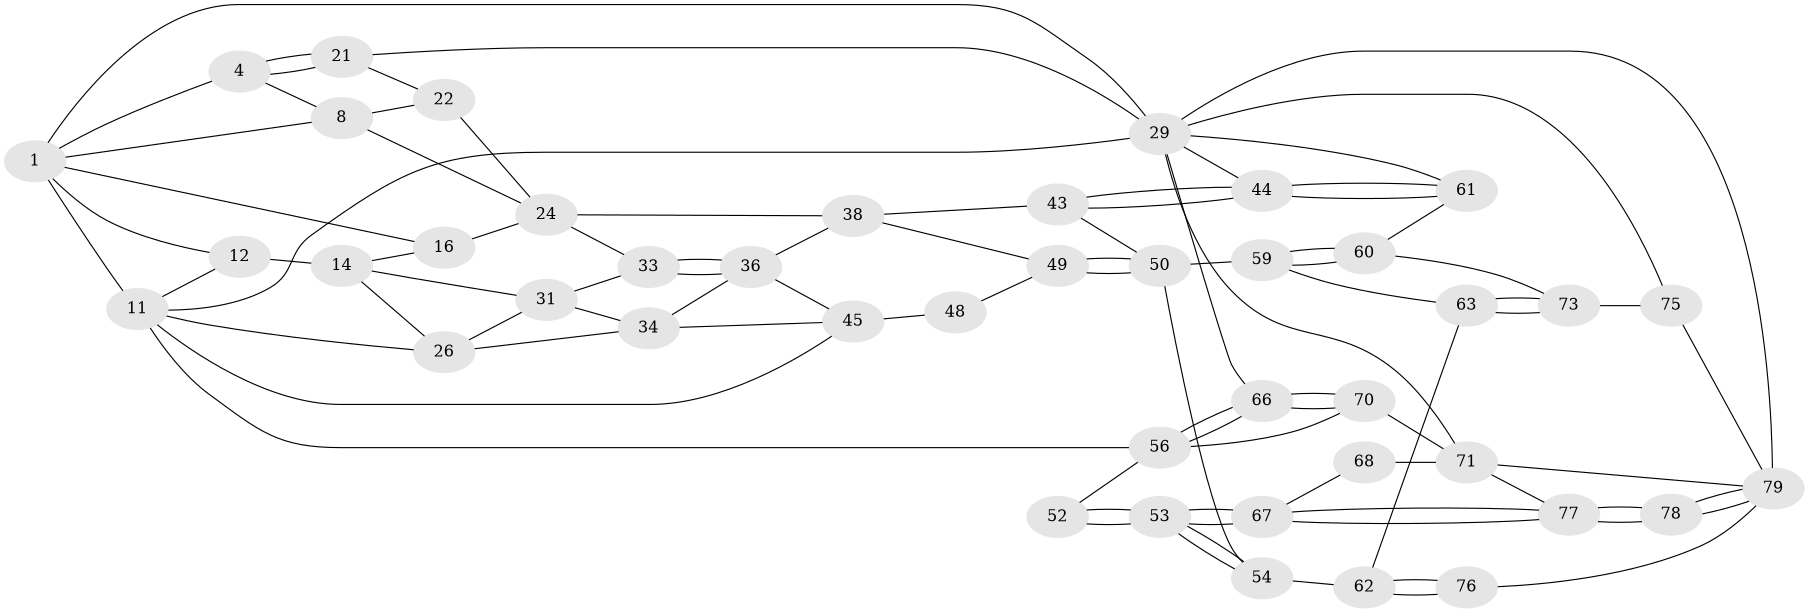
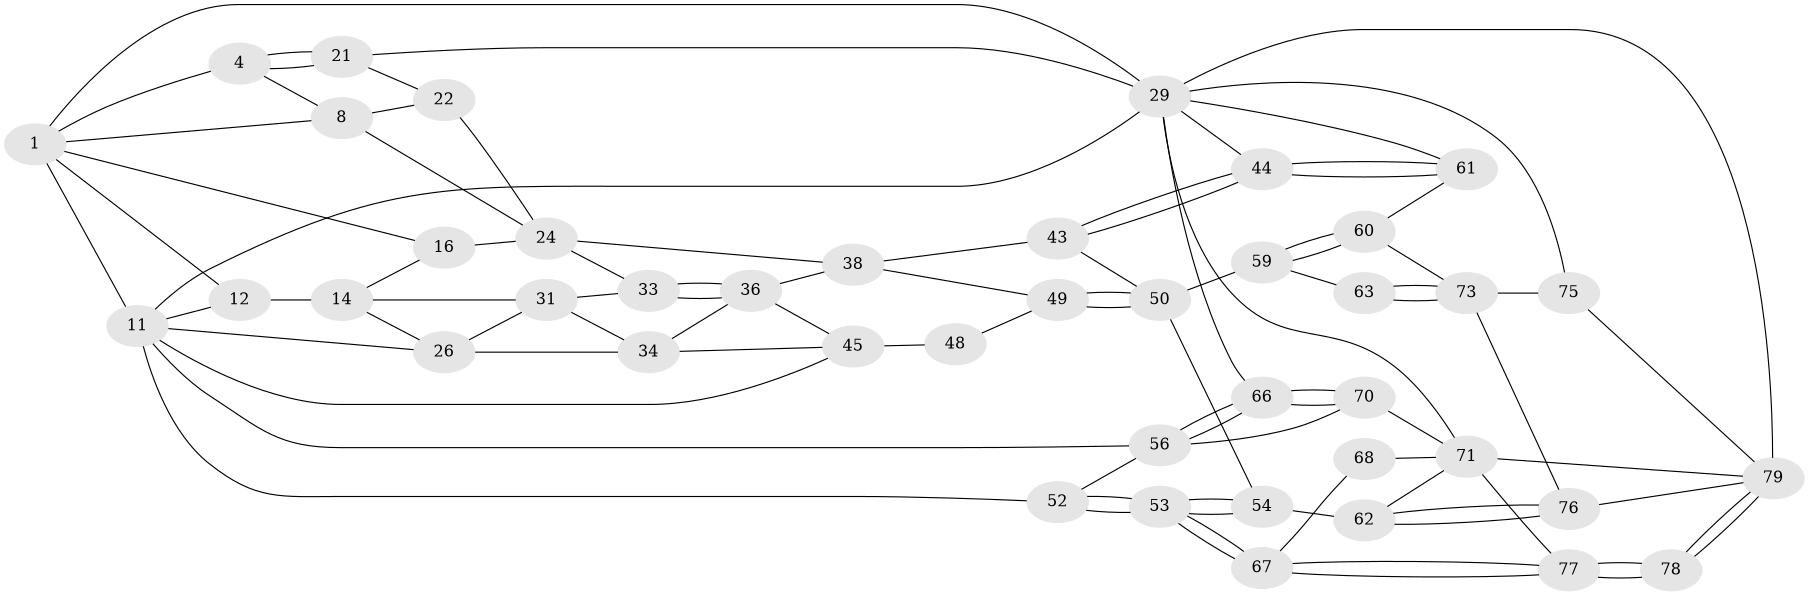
none -> (1518, 401)
(1416, 446) -> (1416, 489)
none -> (546, 496)
